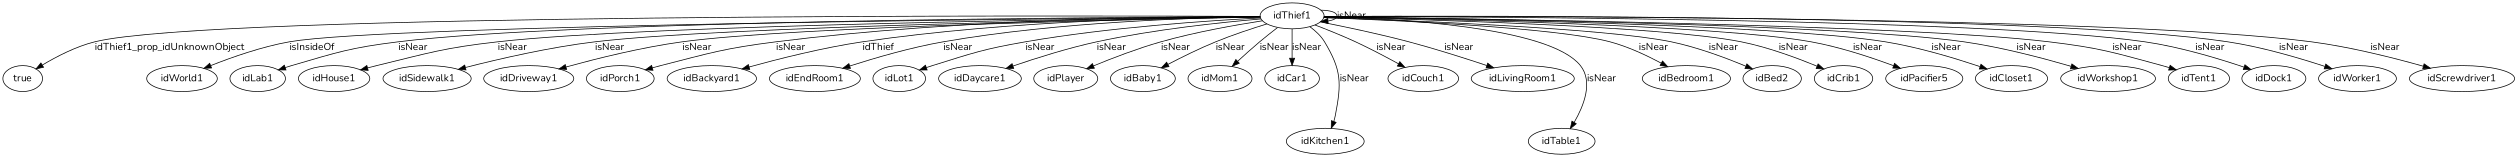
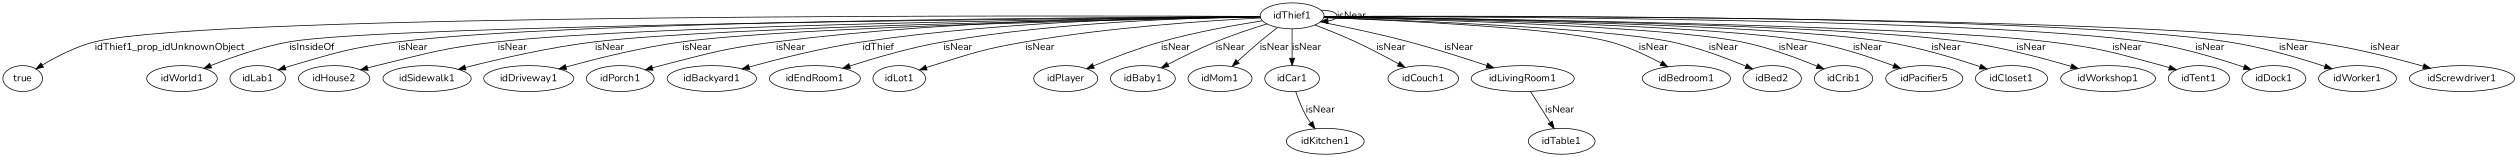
(1494, 32) -> (1540, 107)
(1337, 70) -> (1302, 108)
(334, 79) -> (334, 79)
(980, 79) -> none
